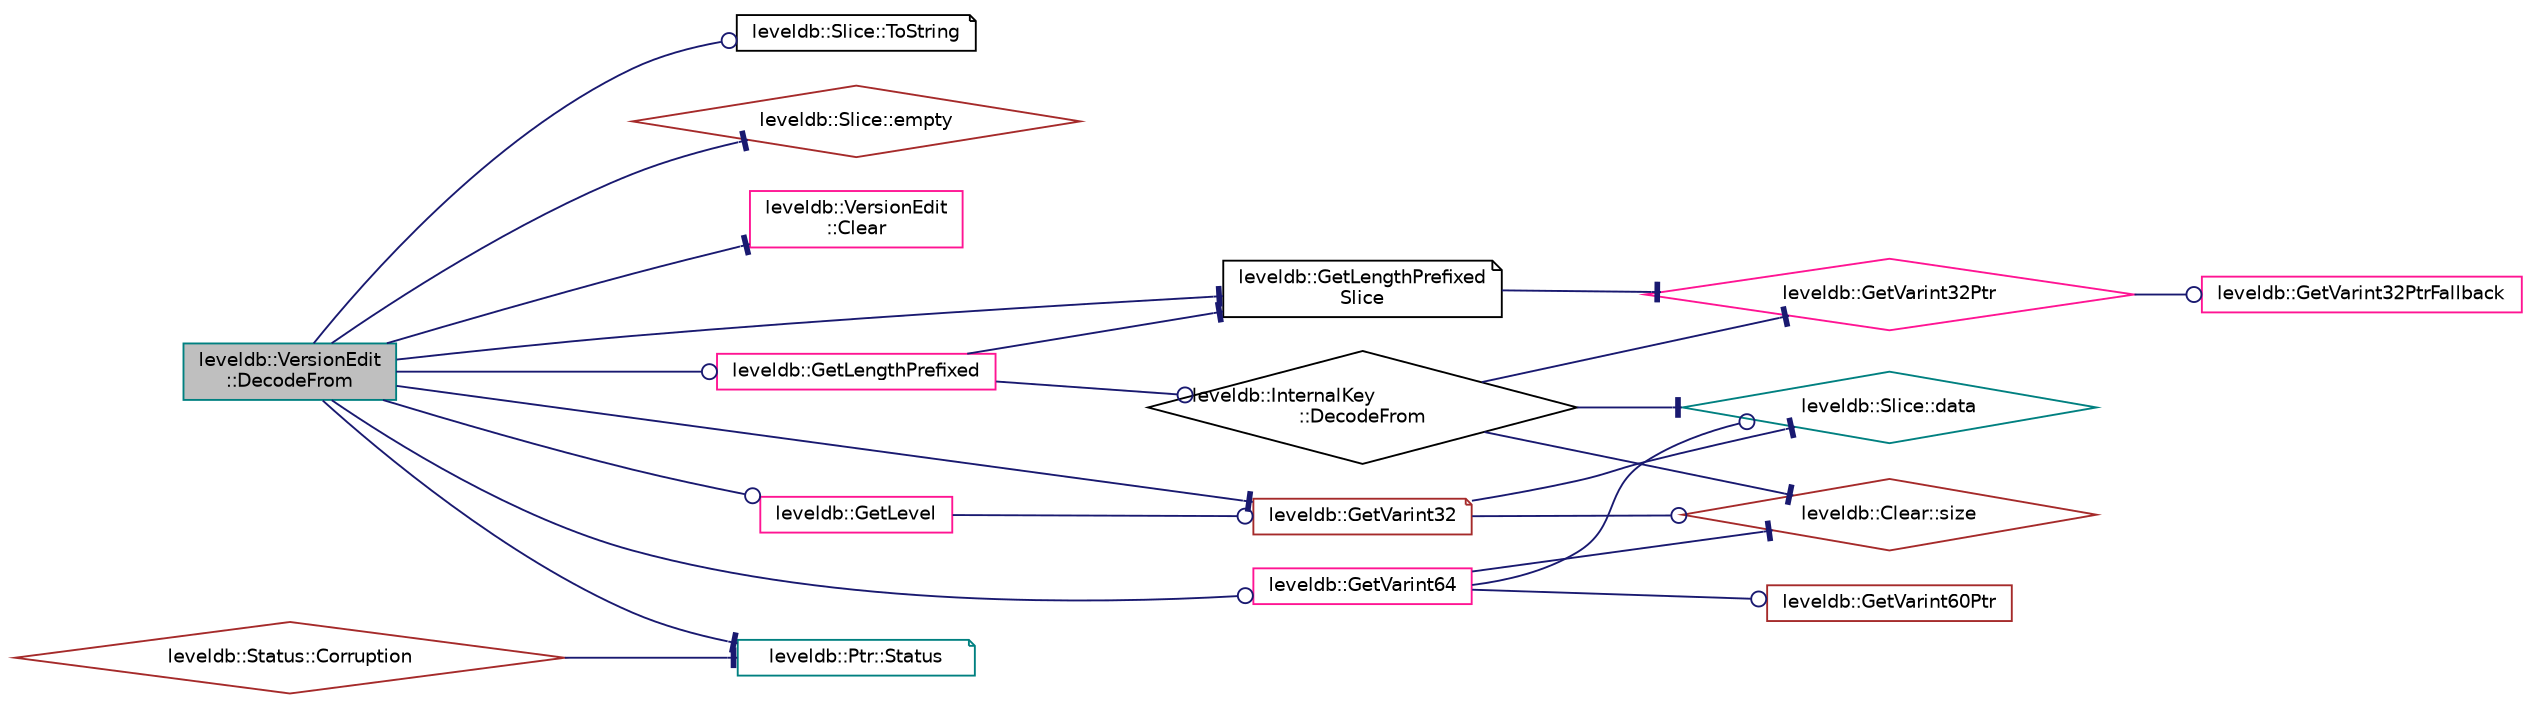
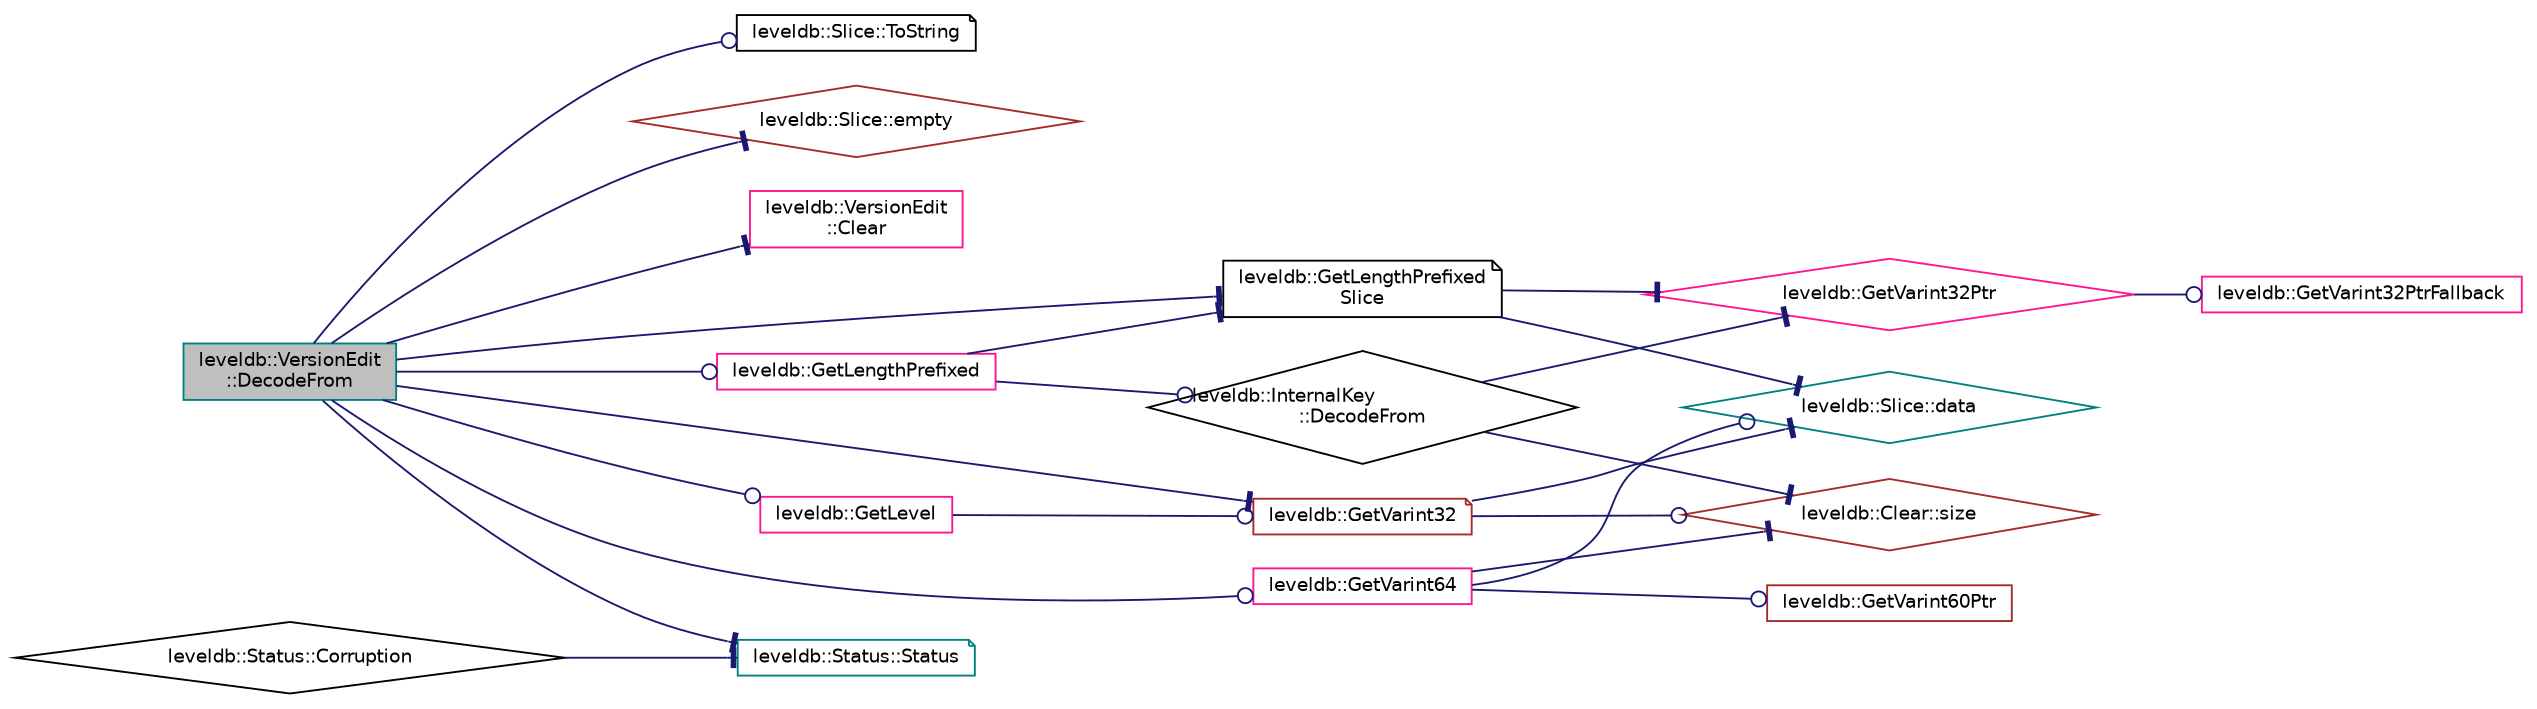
(1625, 407) -> (1668, 355)
(290, 658) -> (290, 658)
(856, 658) -> (856, 658)
